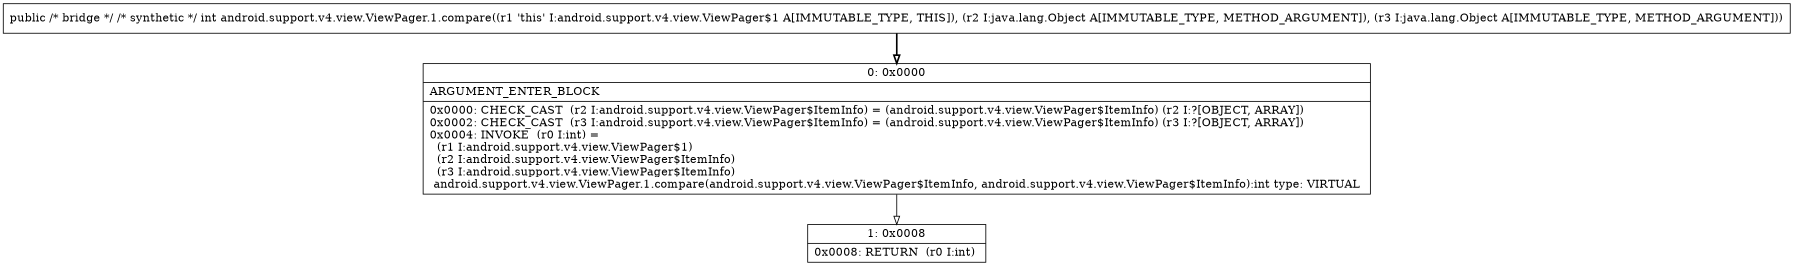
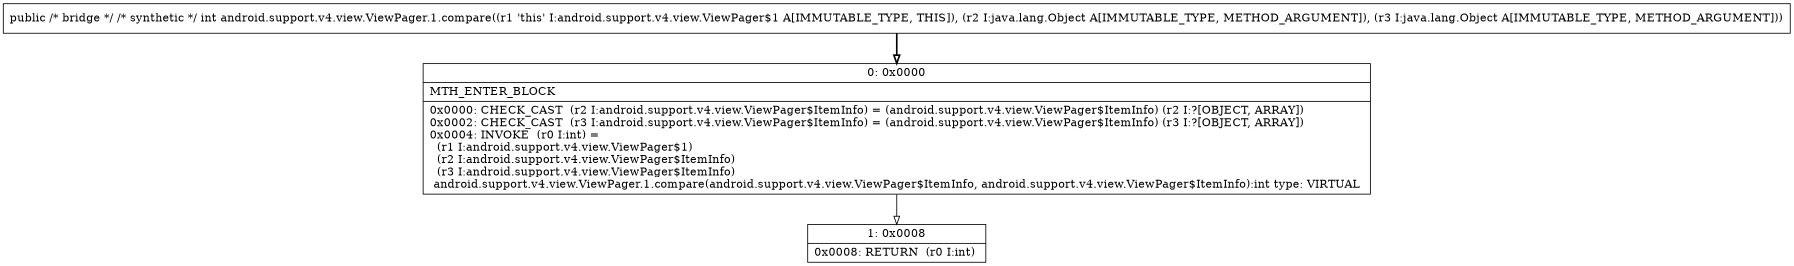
(515, 92) -> (493, 92)
